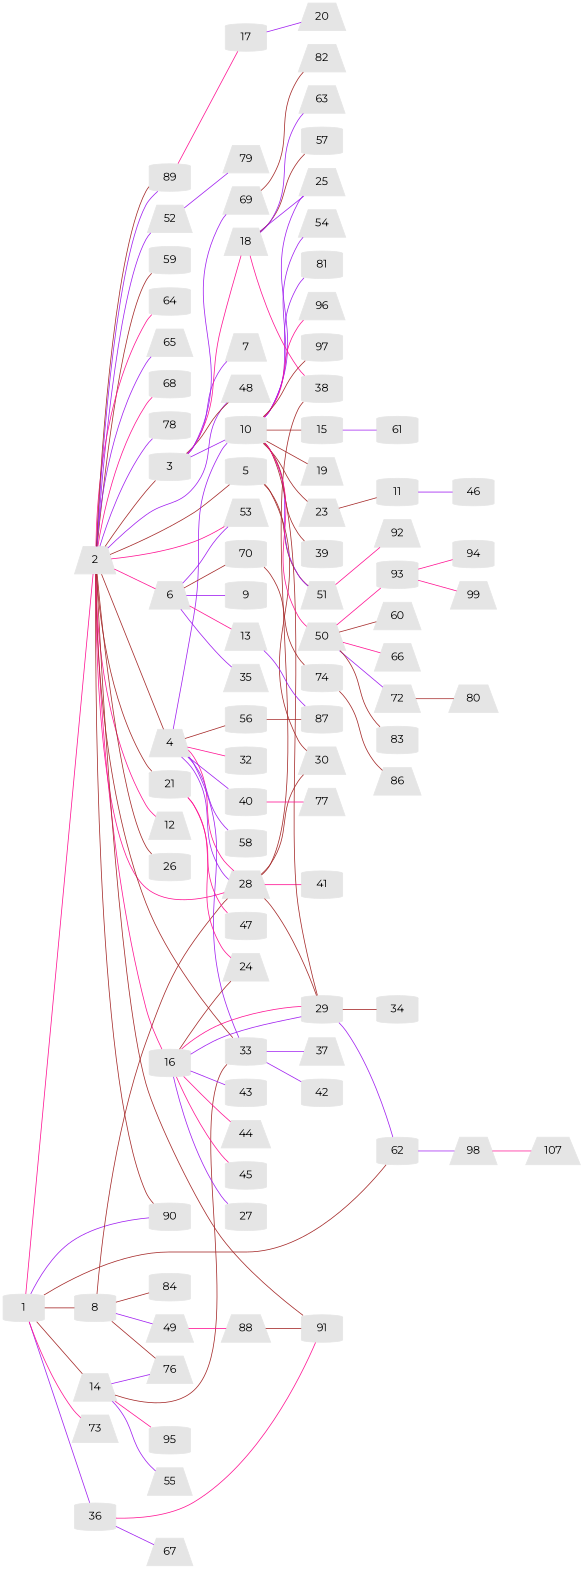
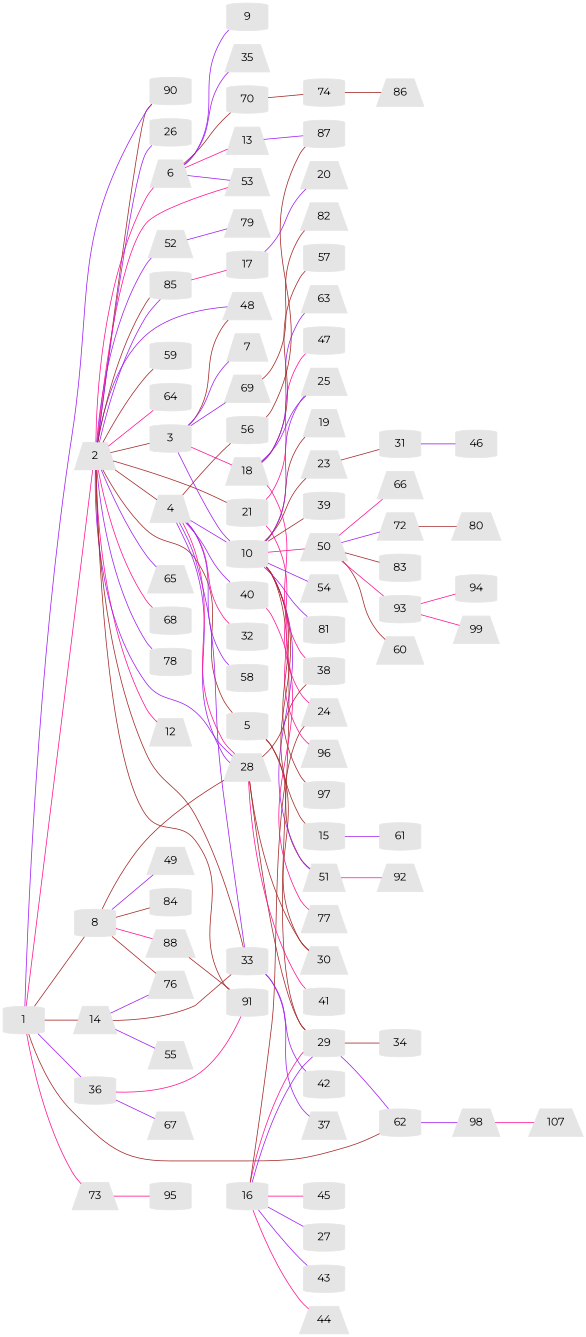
(170, 178) -> (171, 285)
(397, 492) -> (400, 444)
(123, 766) -> (118, 292)
(120, 835) -> (132, 659)
(125, 910) -> none
(207, 1329) -> (134, 934)
(133, 1414) -> (132, 1196)
